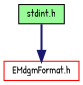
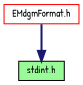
(42, 37) -> (42, 37)
